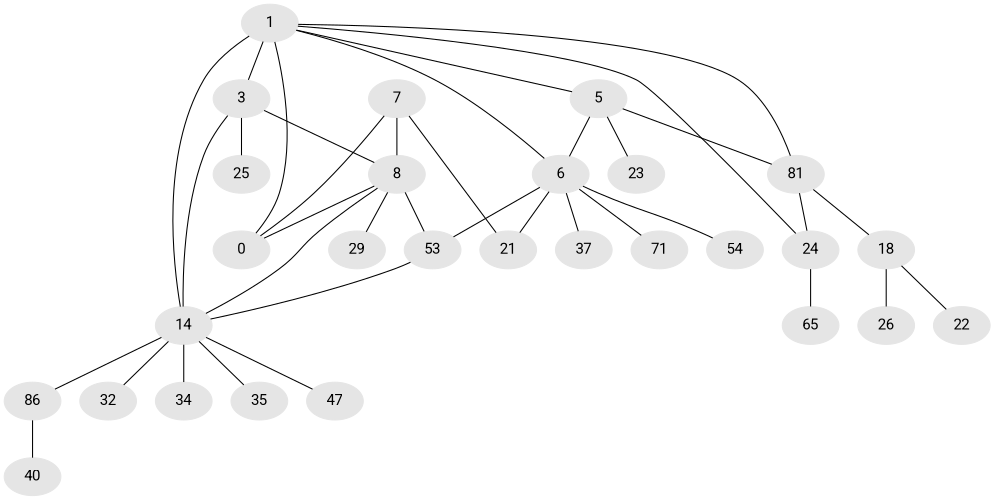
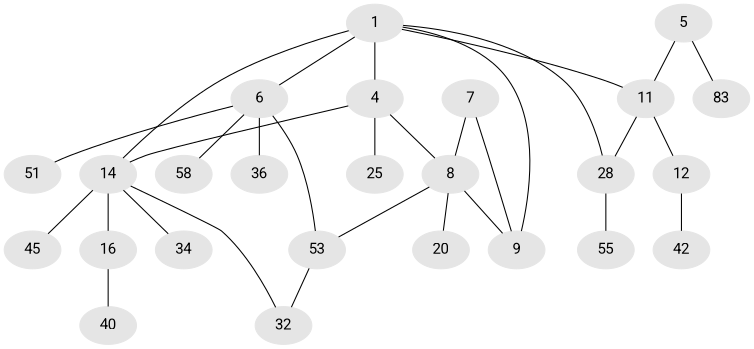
(434, 61) -> none
(241, 99) -> (375, 99)
(580, 137) -> none
(636, 174) -> (721, 99)
(796, 174) -> (646, 99)
(241, 250) -> (517, 250)
(357, 250) -> (441, 250)
(508, 250) -> none
(584, 250) -> (259, 174)
(659, 250) -> (33, 174)
(735, 250) -> (184, 174)
(811, 250) -> (606, 174)
(886, 250) -> (681, 174)
(295, 255) -> none
(312, 295) -> (300, 288)
(811, 325) -> (606, 250)
(886, 325) -> none
(962, 325) -> (681, 250)
(33, 401) -> (108, 250)
(259, 401) -> (33, 250)
(335, 401) -> none
